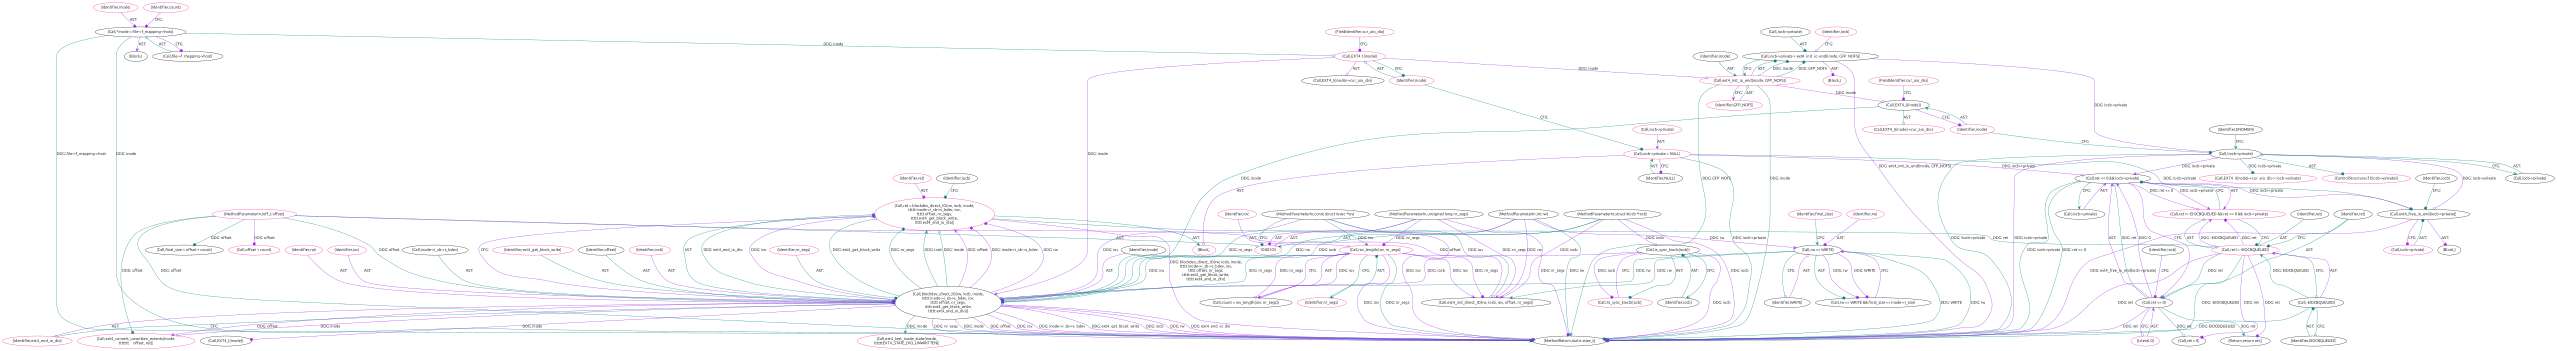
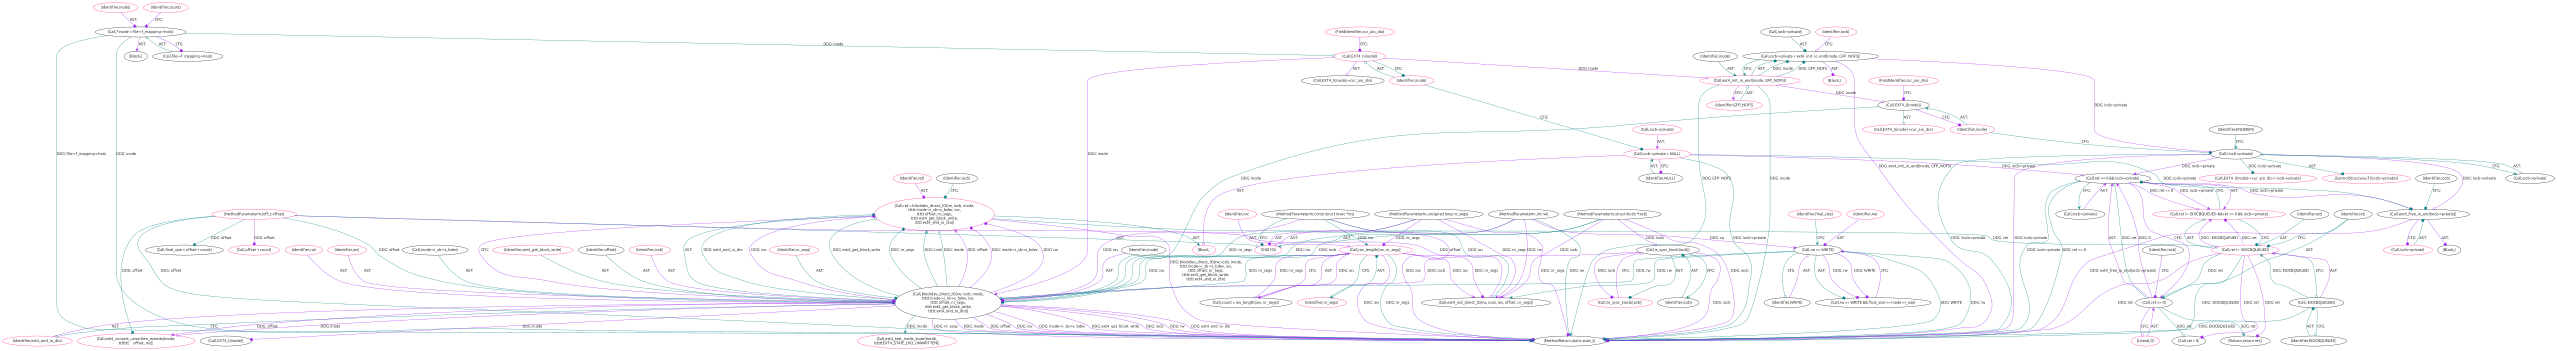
(1882, 337) -> none
